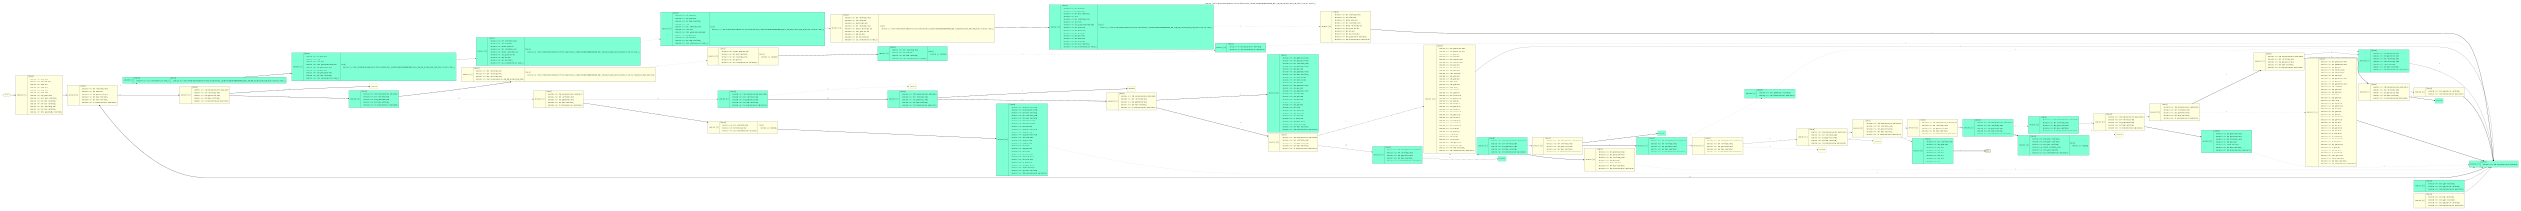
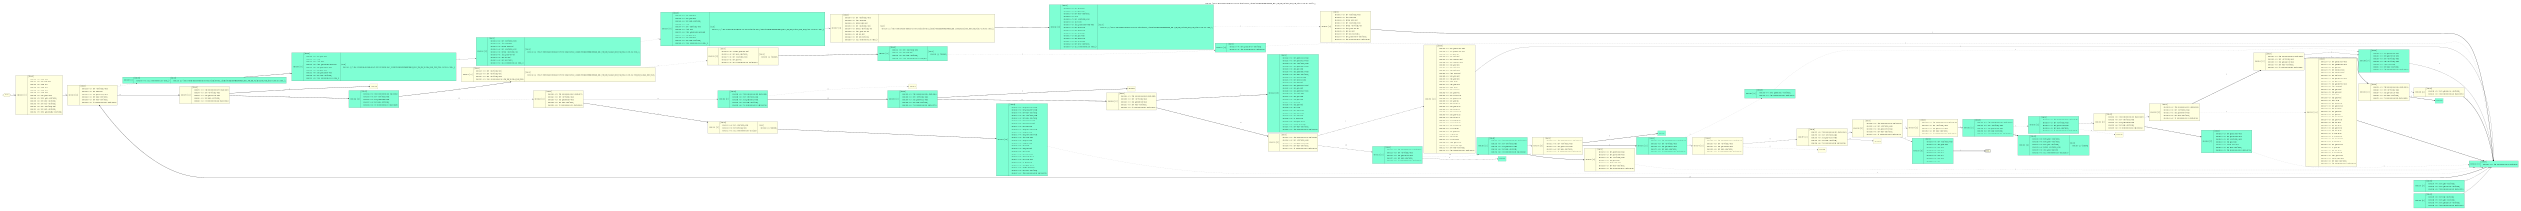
(2439, 201) -> (2439, 201)
